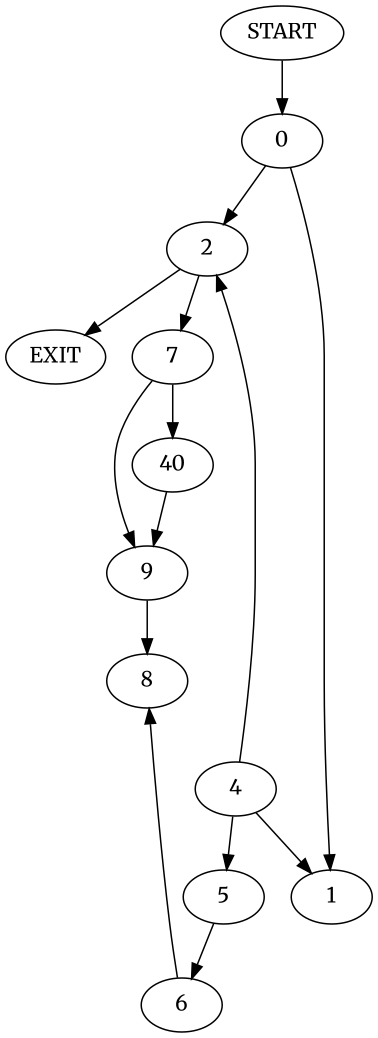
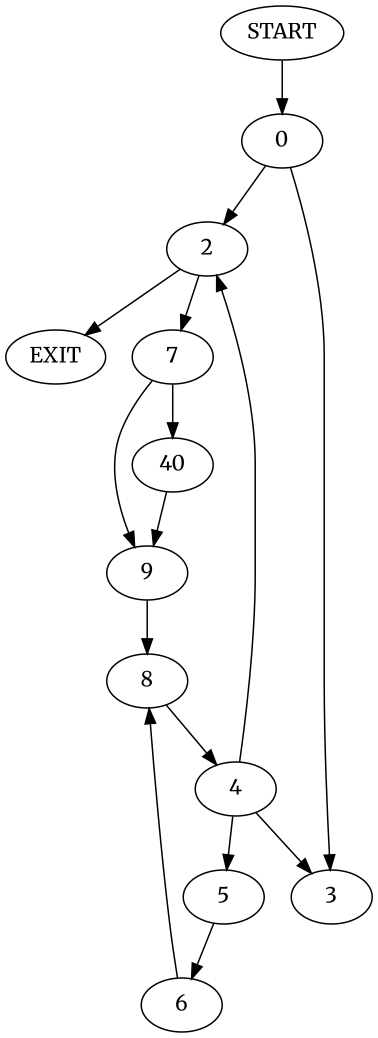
none -> (186, 729)
(332, 897) -> (332, 897)
